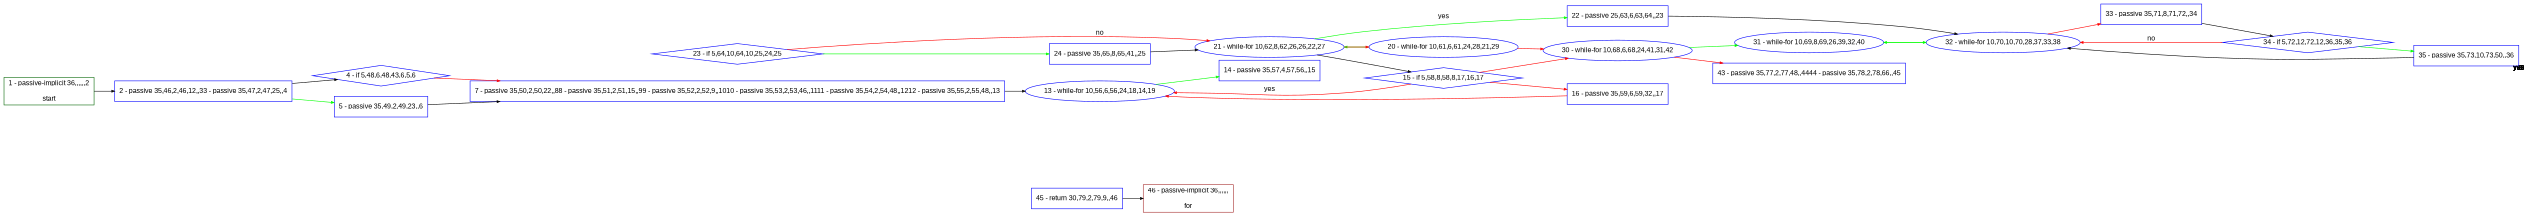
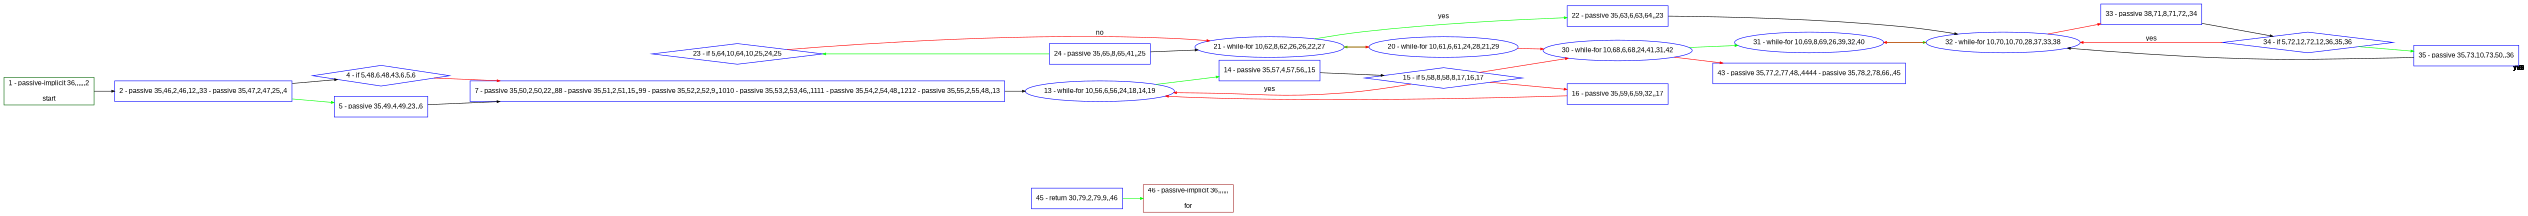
(2151, 14) -> (2151, 14)
(1618, 16) -> (1618, 16)
(2151, 39) -> (2151, 39)
(1906, 42) -> (1906, 42)
(935, 54) -> (937, 54)
(1363, 63) -> (1351, 74)
(2519, 68) -> (2519, 68)
(381, 107) -> (381, 107)
(1131, 198) -> (1131, 198)
